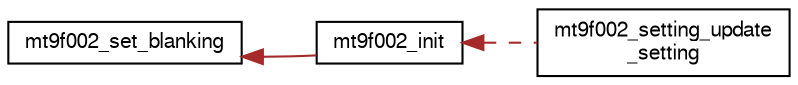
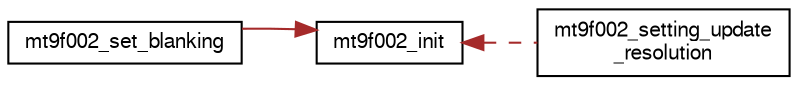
(664, 43) -> (664, 43)
(290, 56) -> (269, 29)
